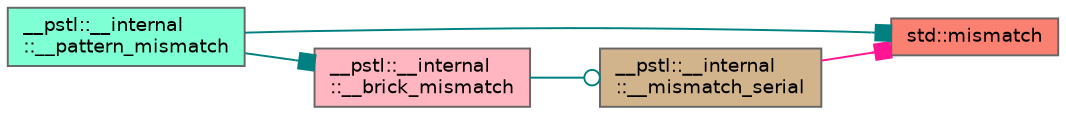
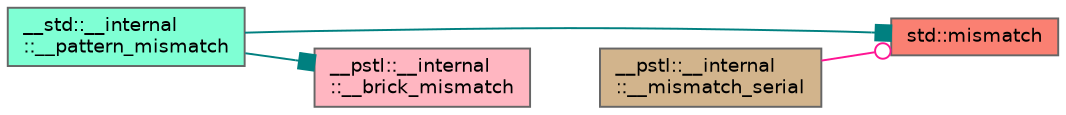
(126, 37) -> (126, 37)
(848, 56) -> (848, 56)
(557, 78) -> none
